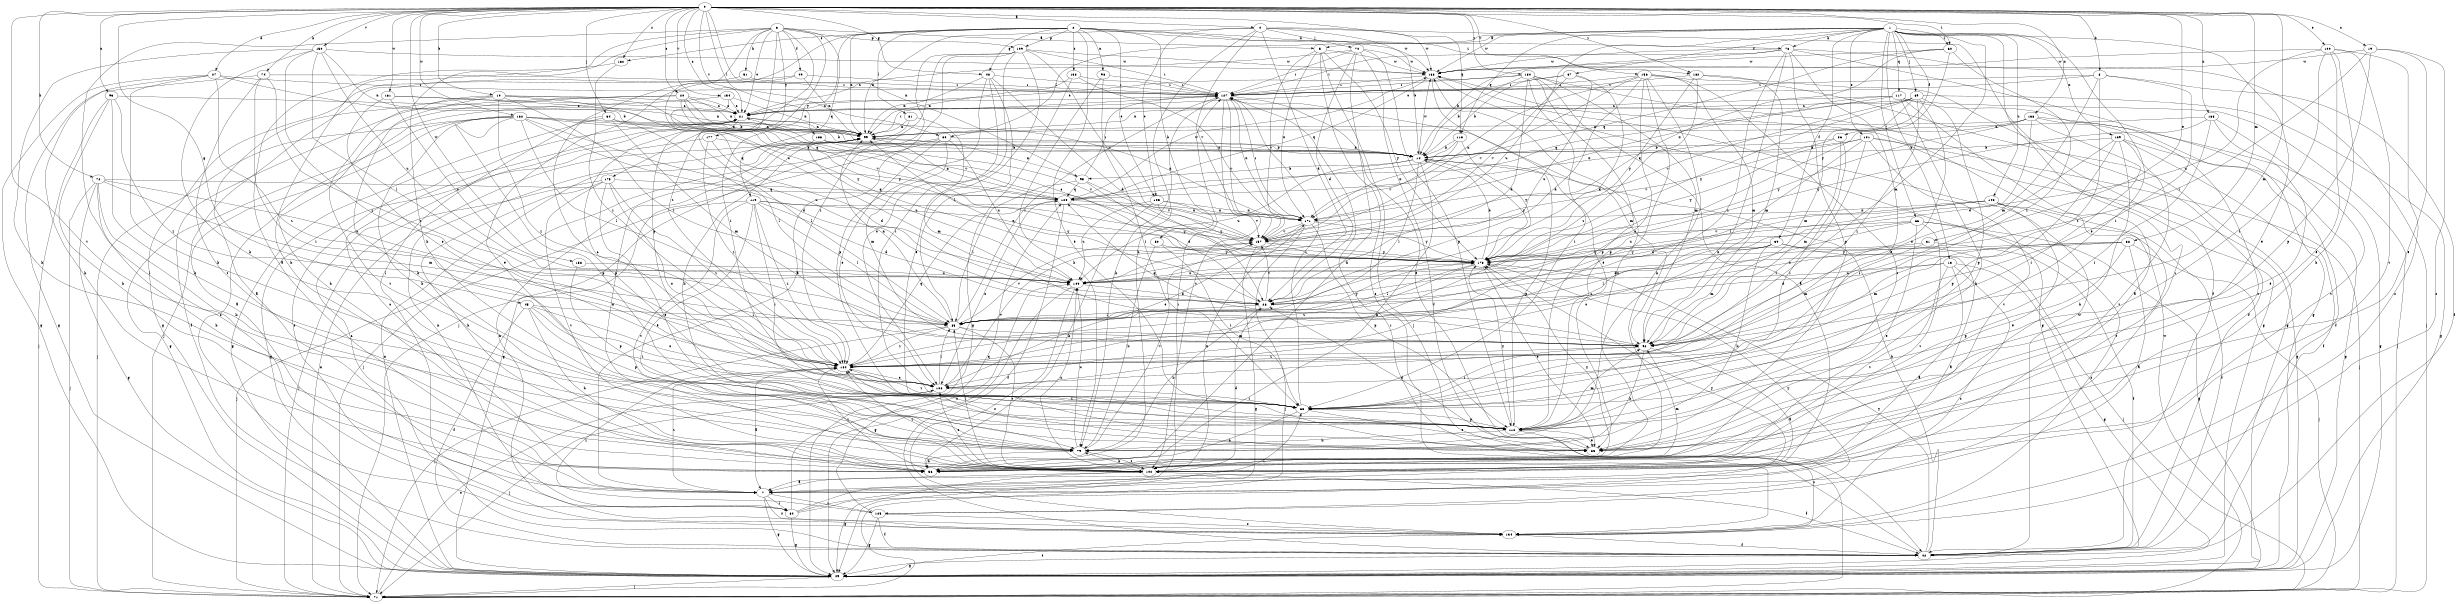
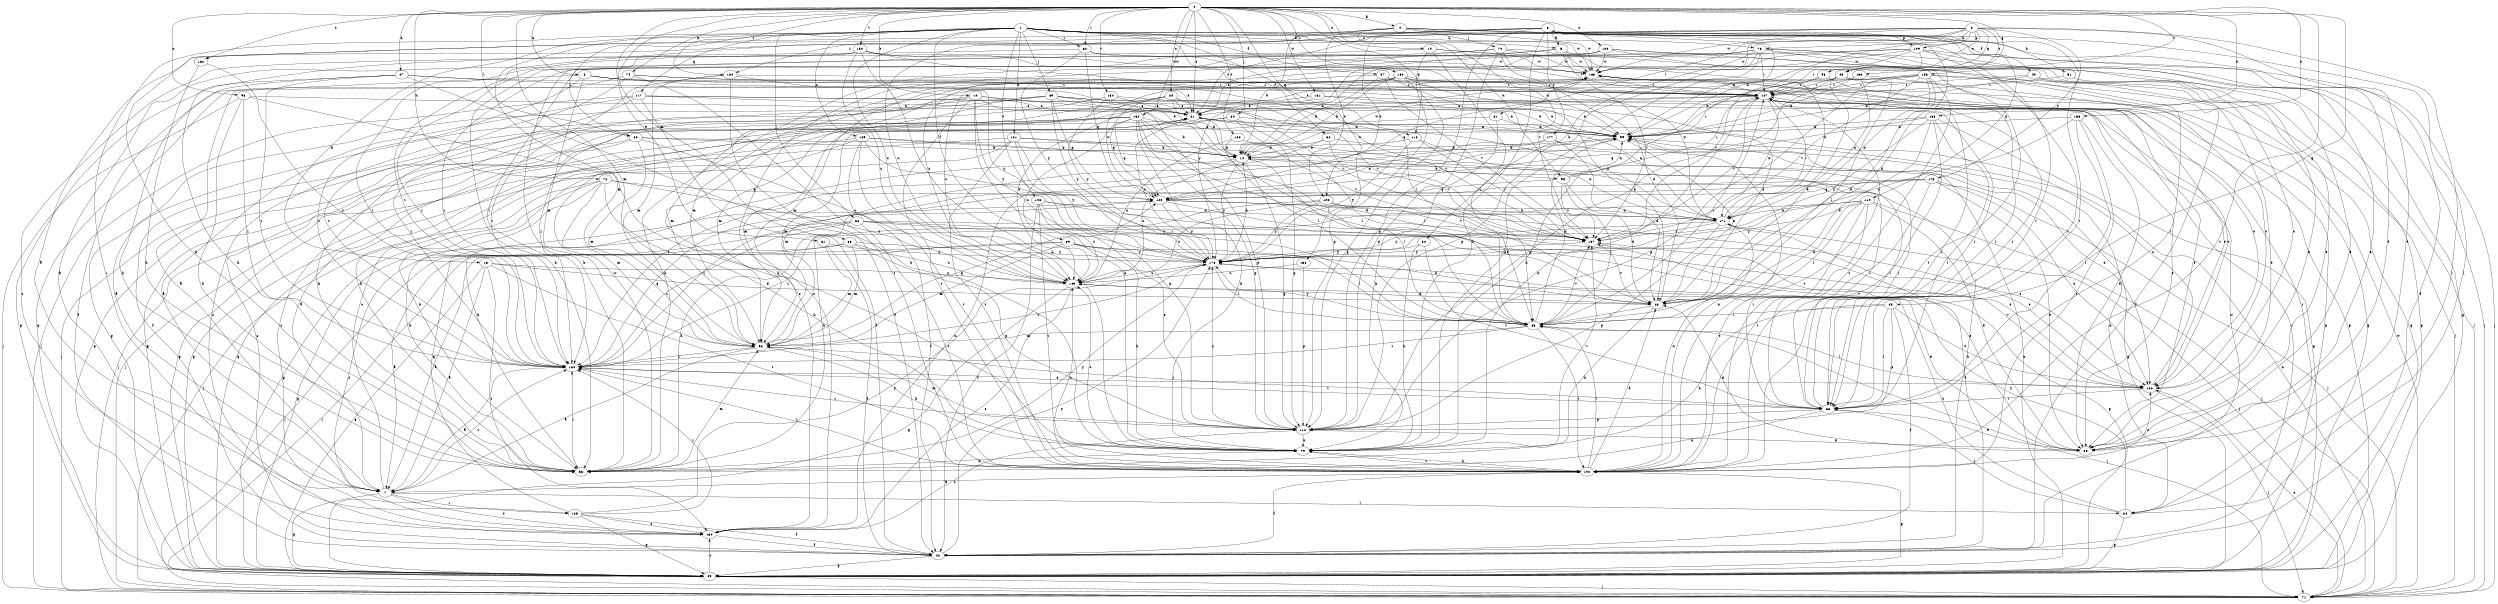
(1905, 367) -> (1164, 336)
